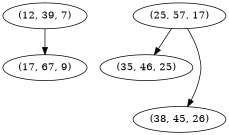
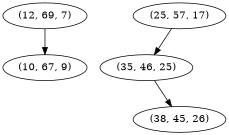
(45, 16) -> (45, 16)
(201, 64) -> (161, 91)
(45, 68) -> (45, 68)
